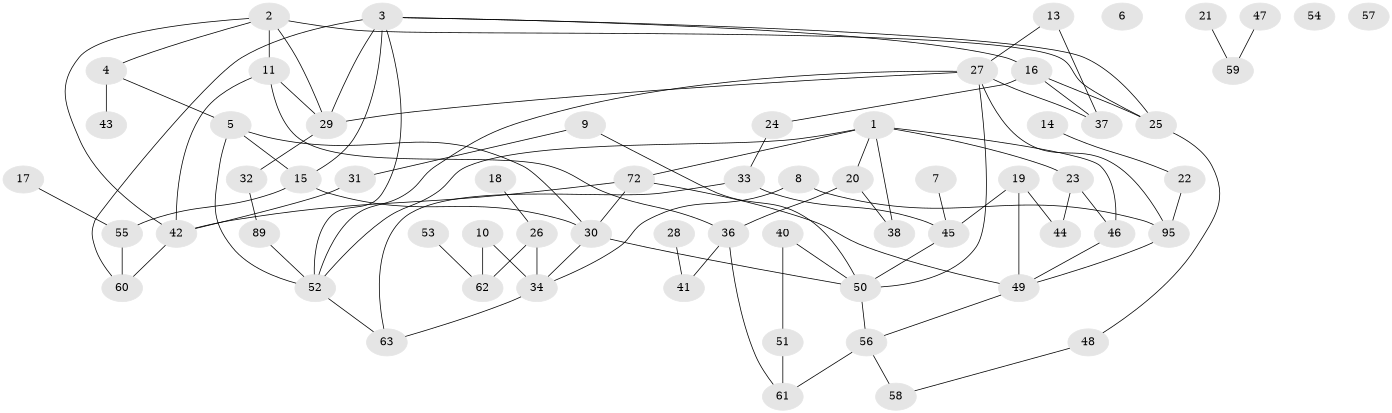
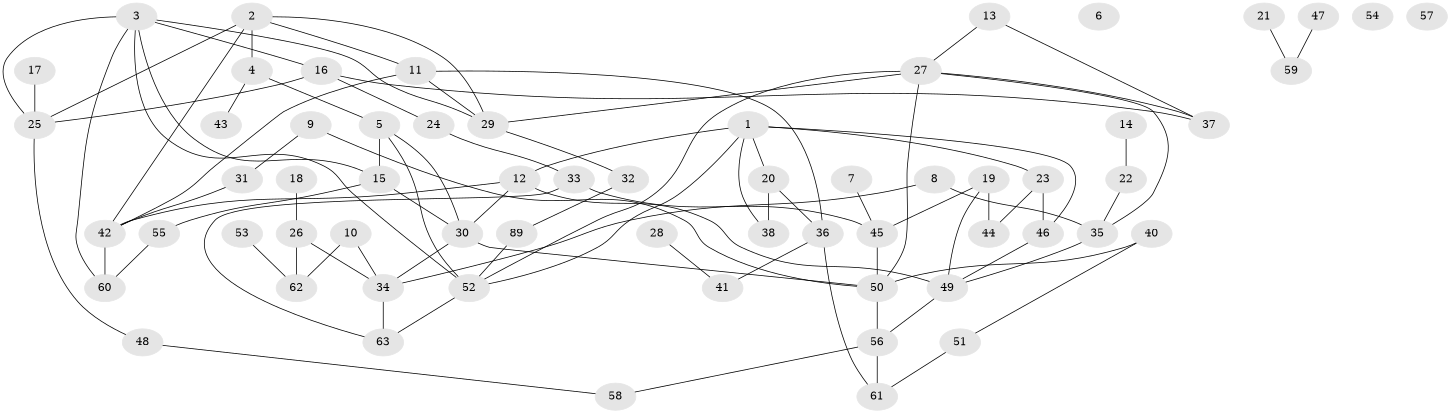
(634, 179) -> (520, 179)
(73, 207) -> (35, 98)
(1169, 234) -> (1097, 234)
